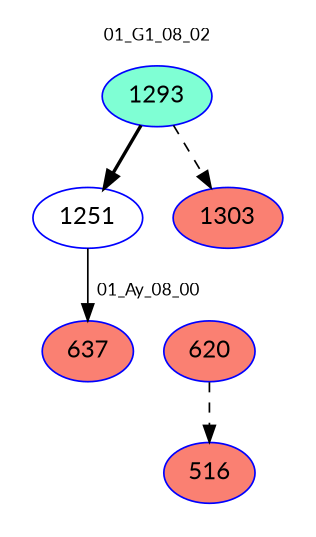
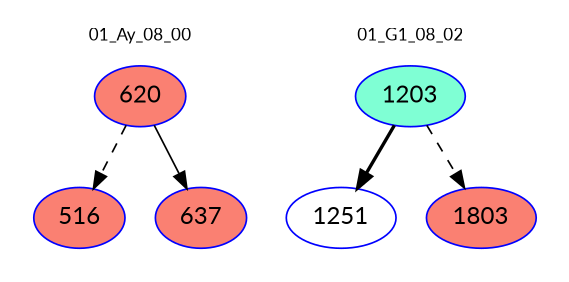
(157, 96) -> (410, 96)
(228, 218) -> (481, 218)
(88, 286) -> (167, 149)
